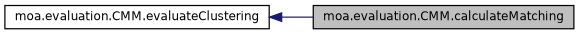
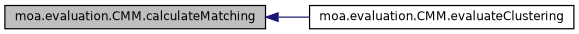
(297, 17) -> (294, 17)
